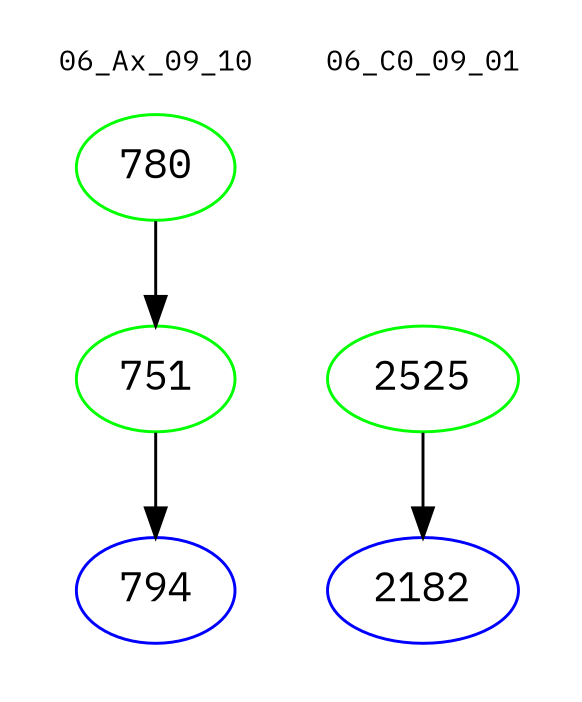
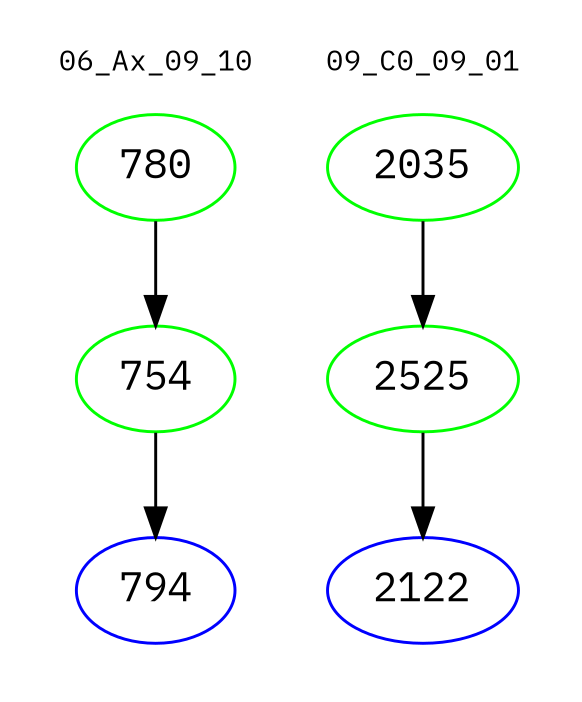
(424, 63) -> (424, 63)
none -> (423, 167)
(156, 379) -> (156, 379)
(423, 590) -> (423, 590)
